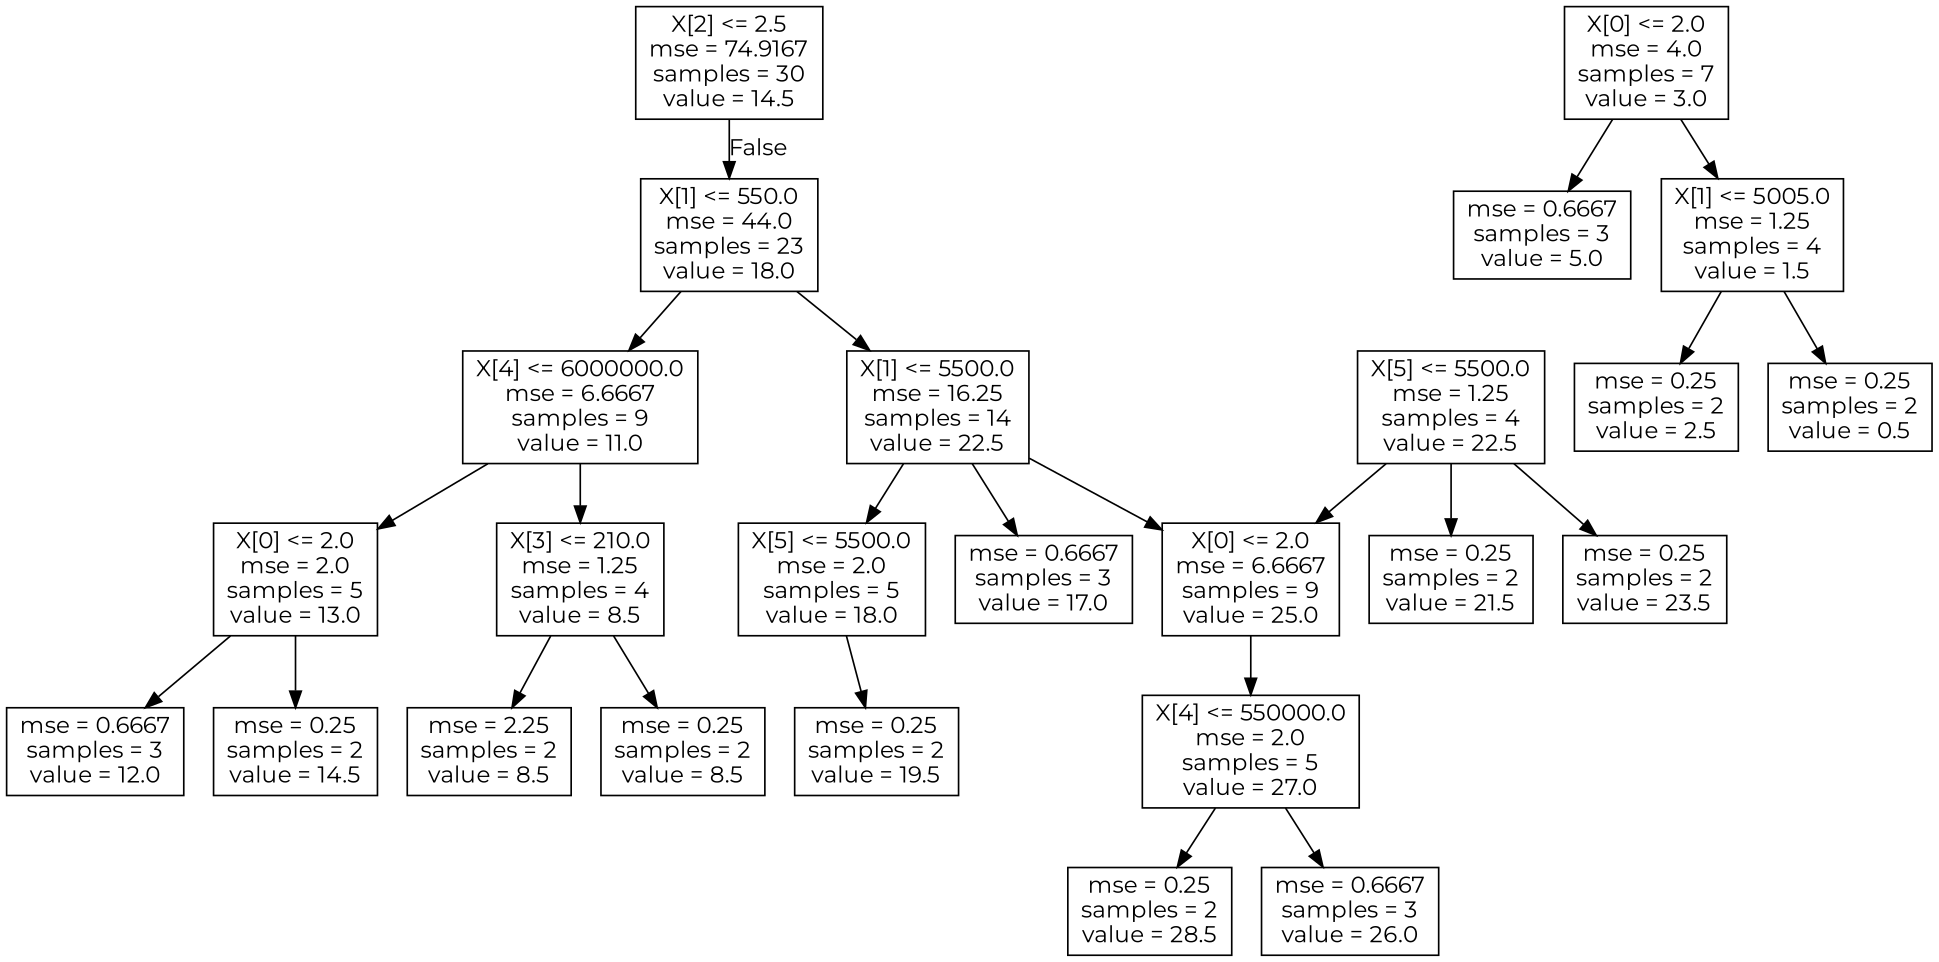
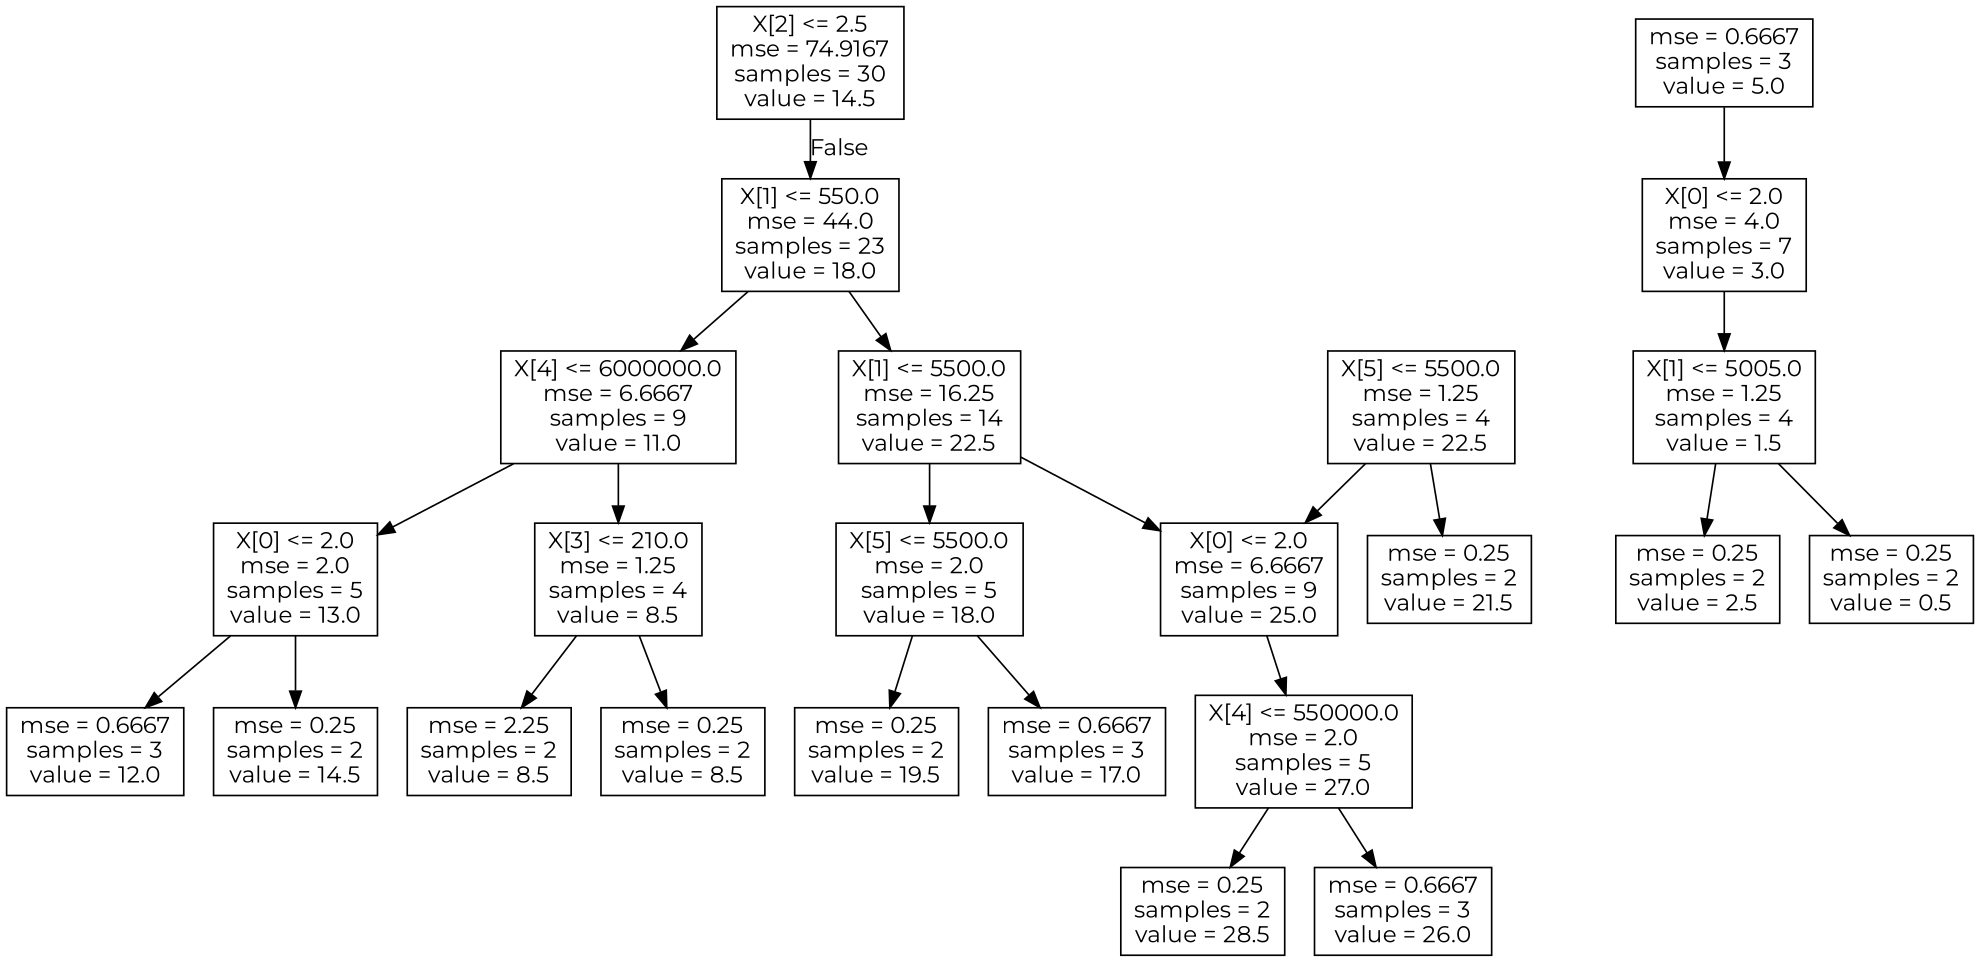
(1595, 148) -> (1724, 135)
(990, 492) -> (1003, 665)
(1645, 579) -> none
